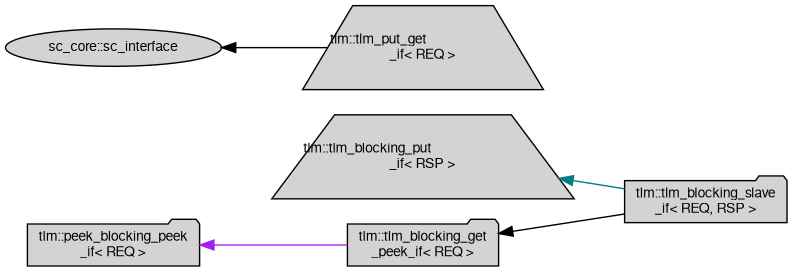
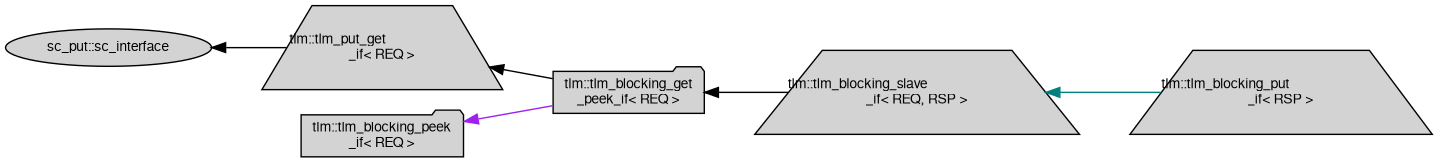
(114, 48) -> (109, 48)
none -> (528, 74)
(599, 185) -> (1110, 92)
(706, 202) -> (917, 92)
(114, 245) -> (382, 136)
